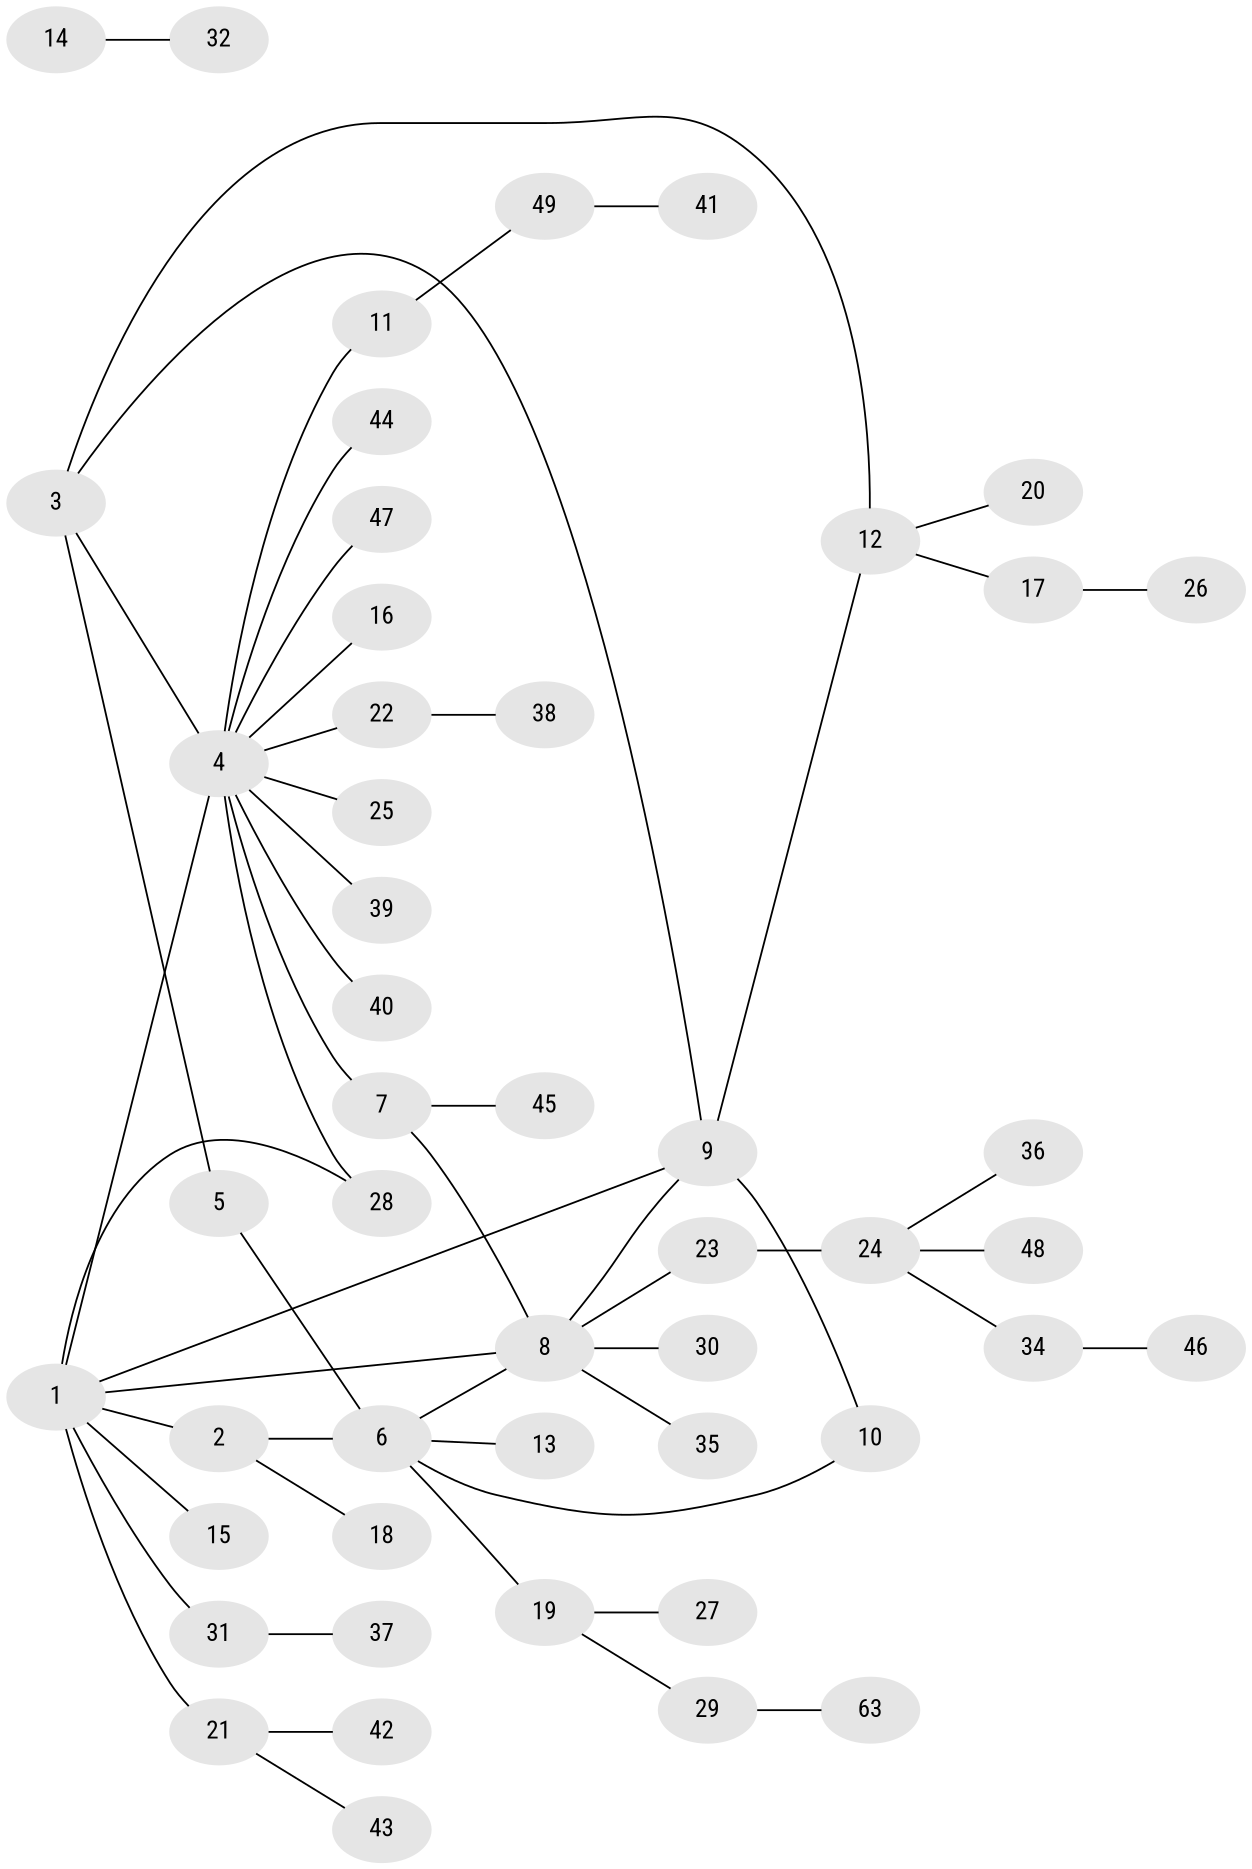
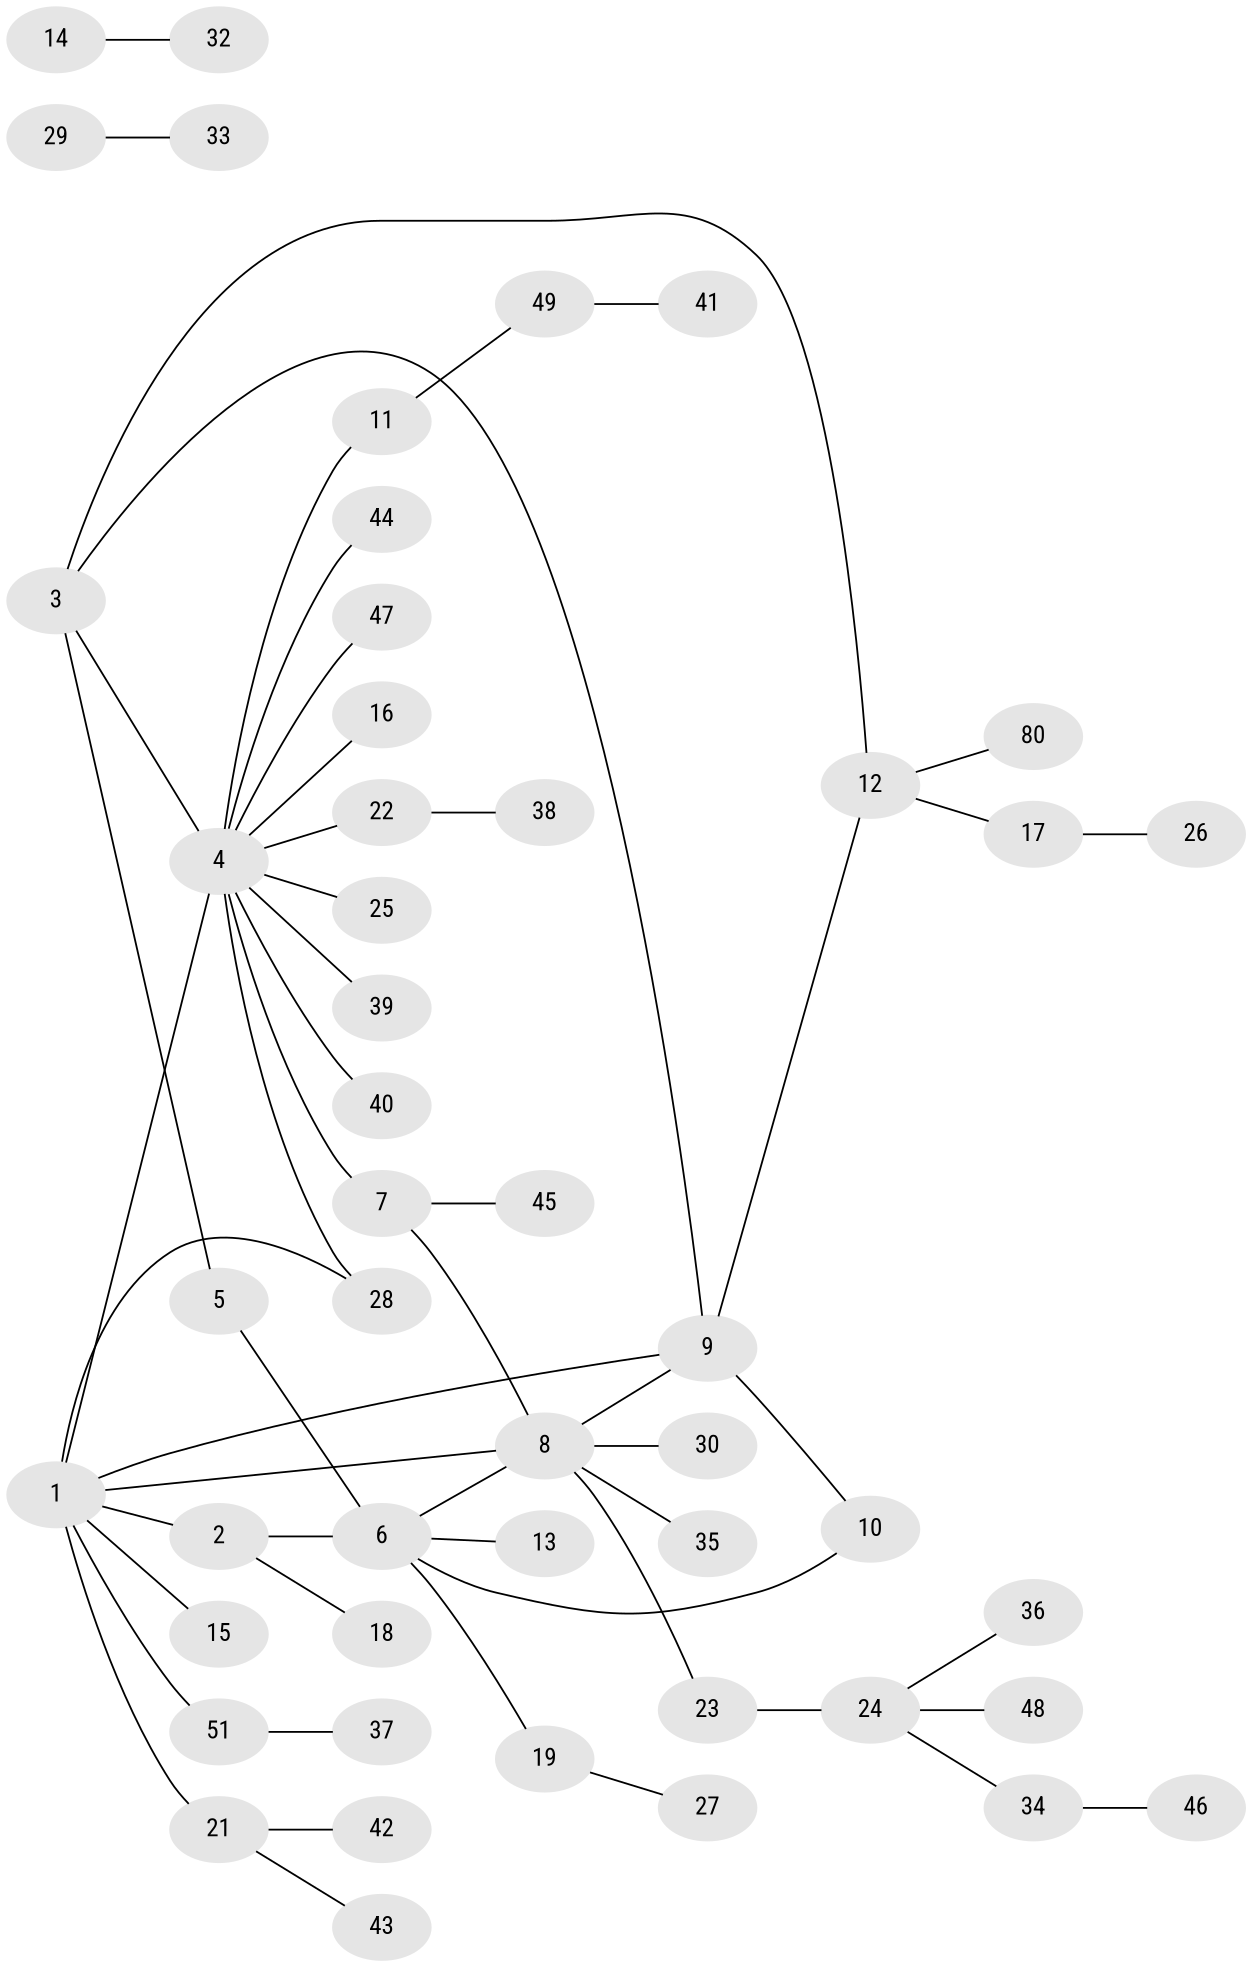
(1033, 492) -> (1033, 737)
(219, 1634) -> (219, 1732)
(626, 1661) -> none
(870, 1710) -> (219, 138)
